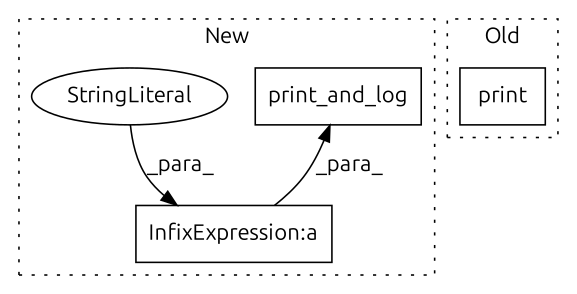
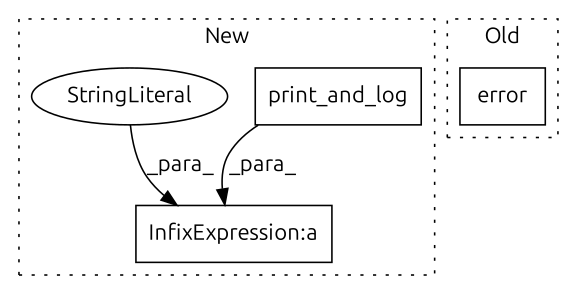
(503, 96) -> (503, 96)
(304, 176) -> (230, 152)
